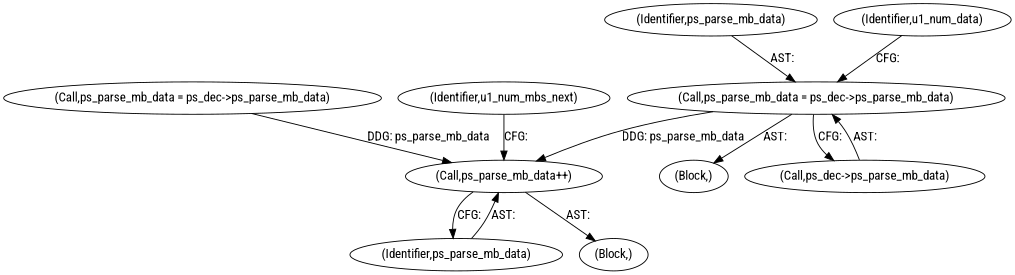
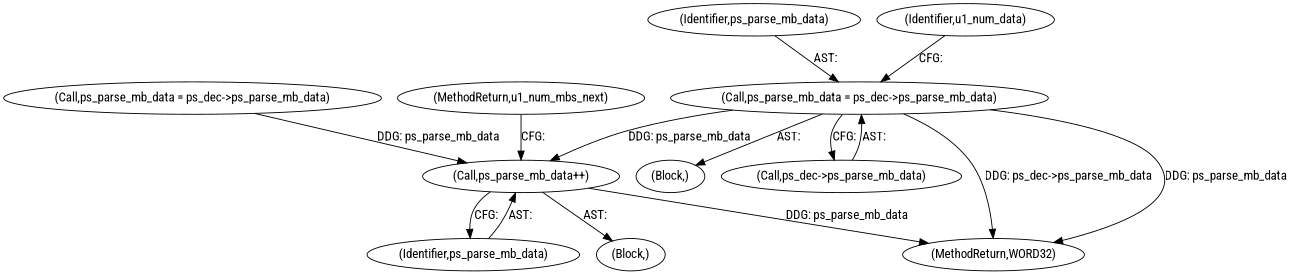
(504, 98) -> (521, 98)
none -> (994, 255)
